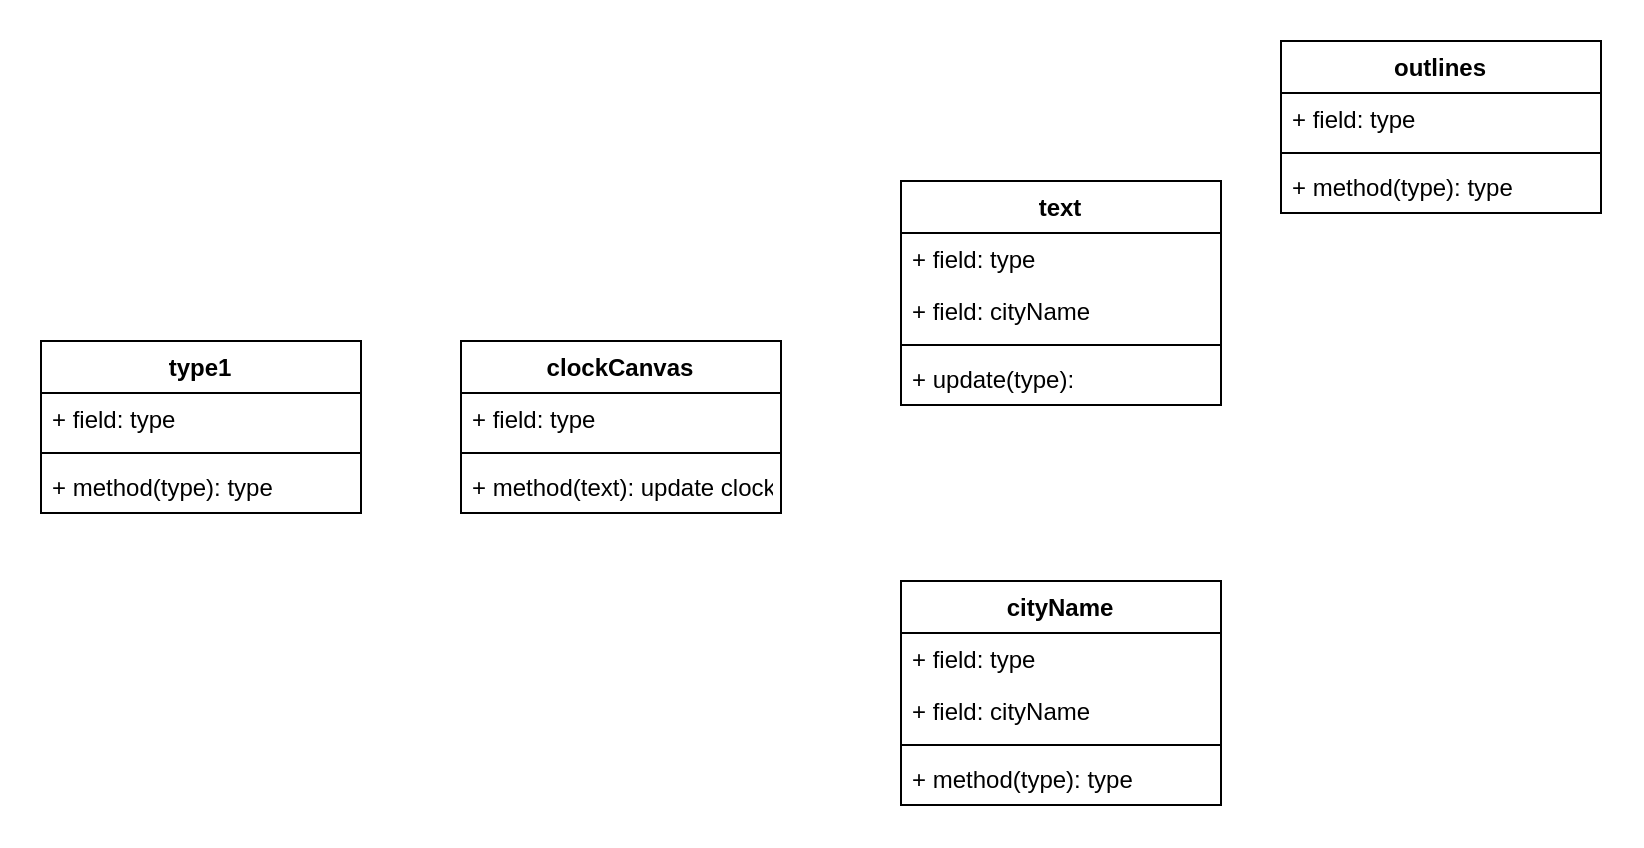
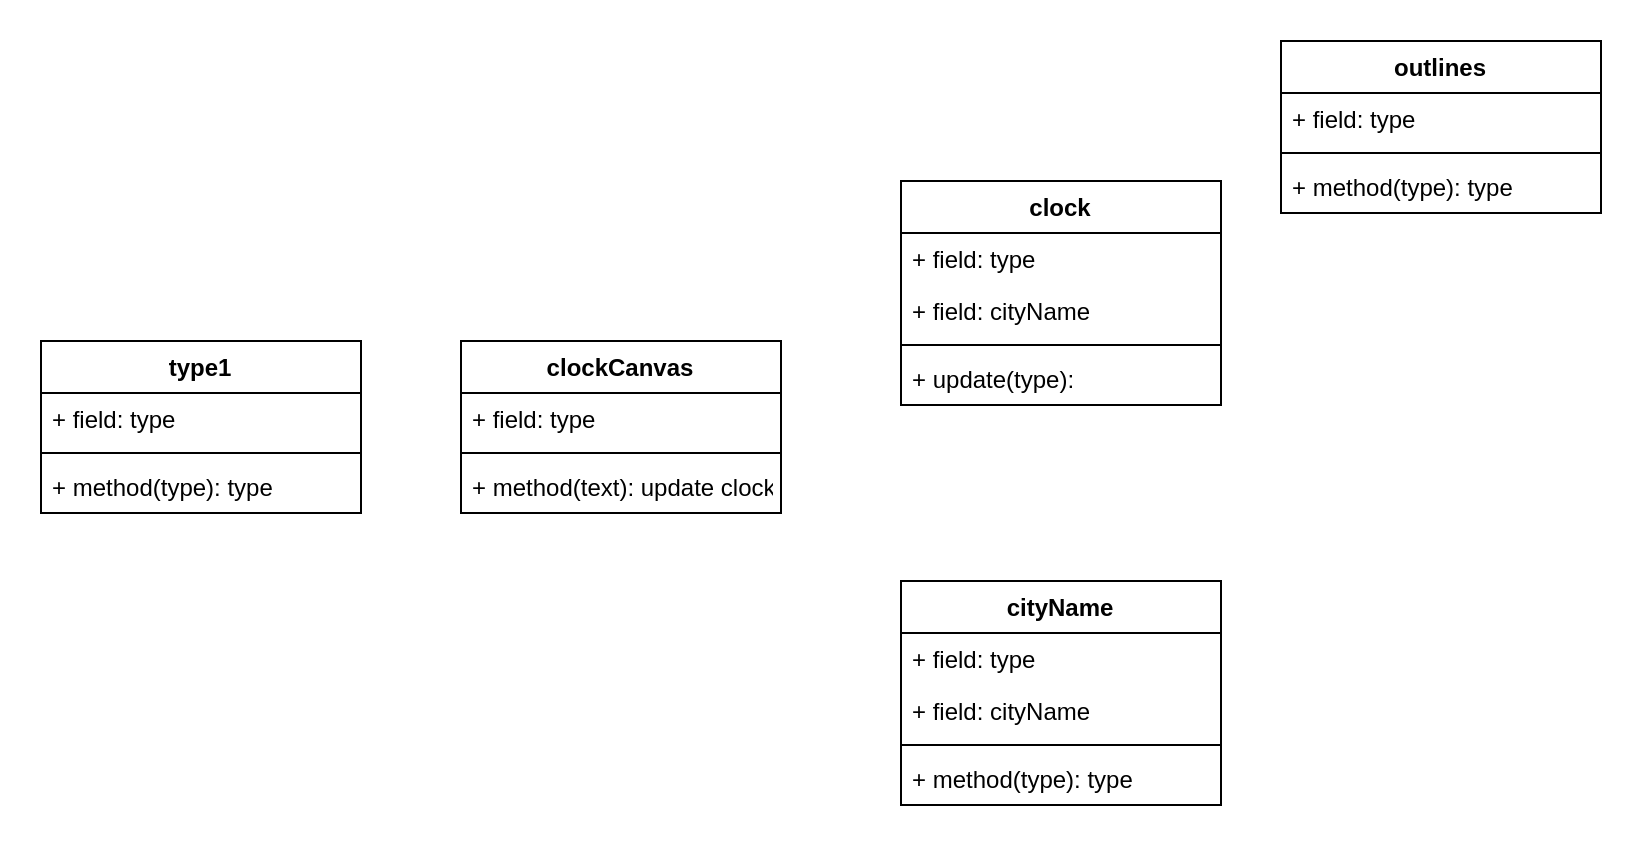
(1060, 208) -> (1060, 208)
